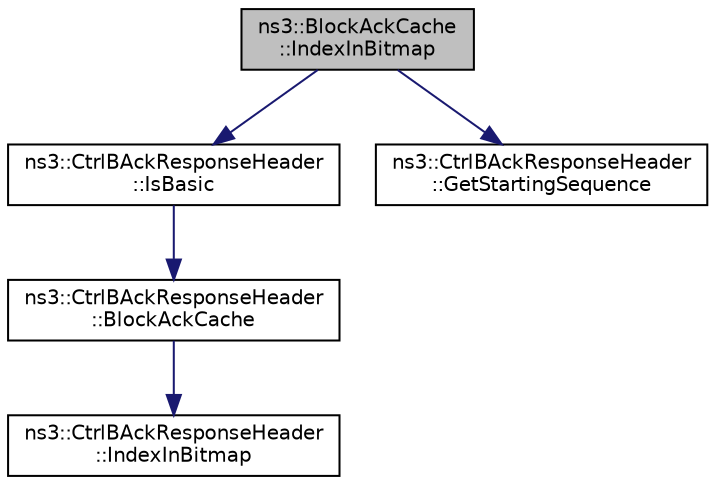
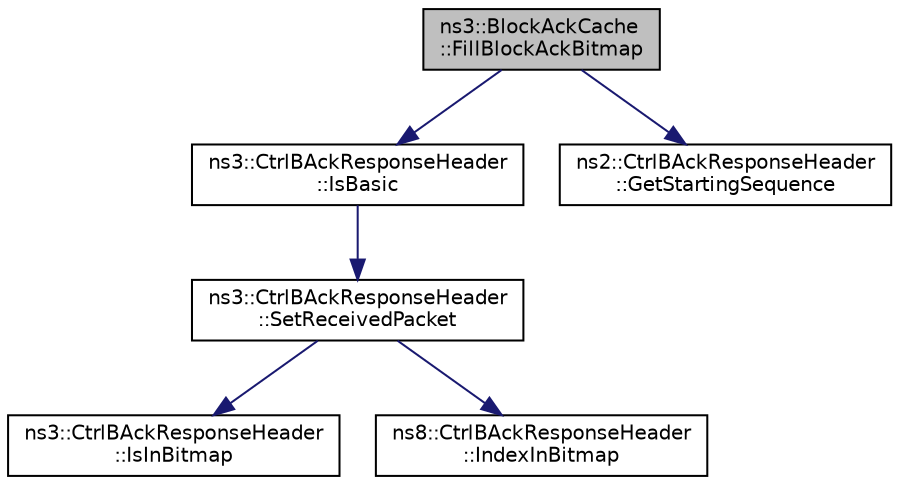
(358, 39) -> (542, 39)
(542, 175) -> (725, 175)
(174, 310) -> (358, 310)
(174, 446) -> (542, 446)
none -> (174, 446)
